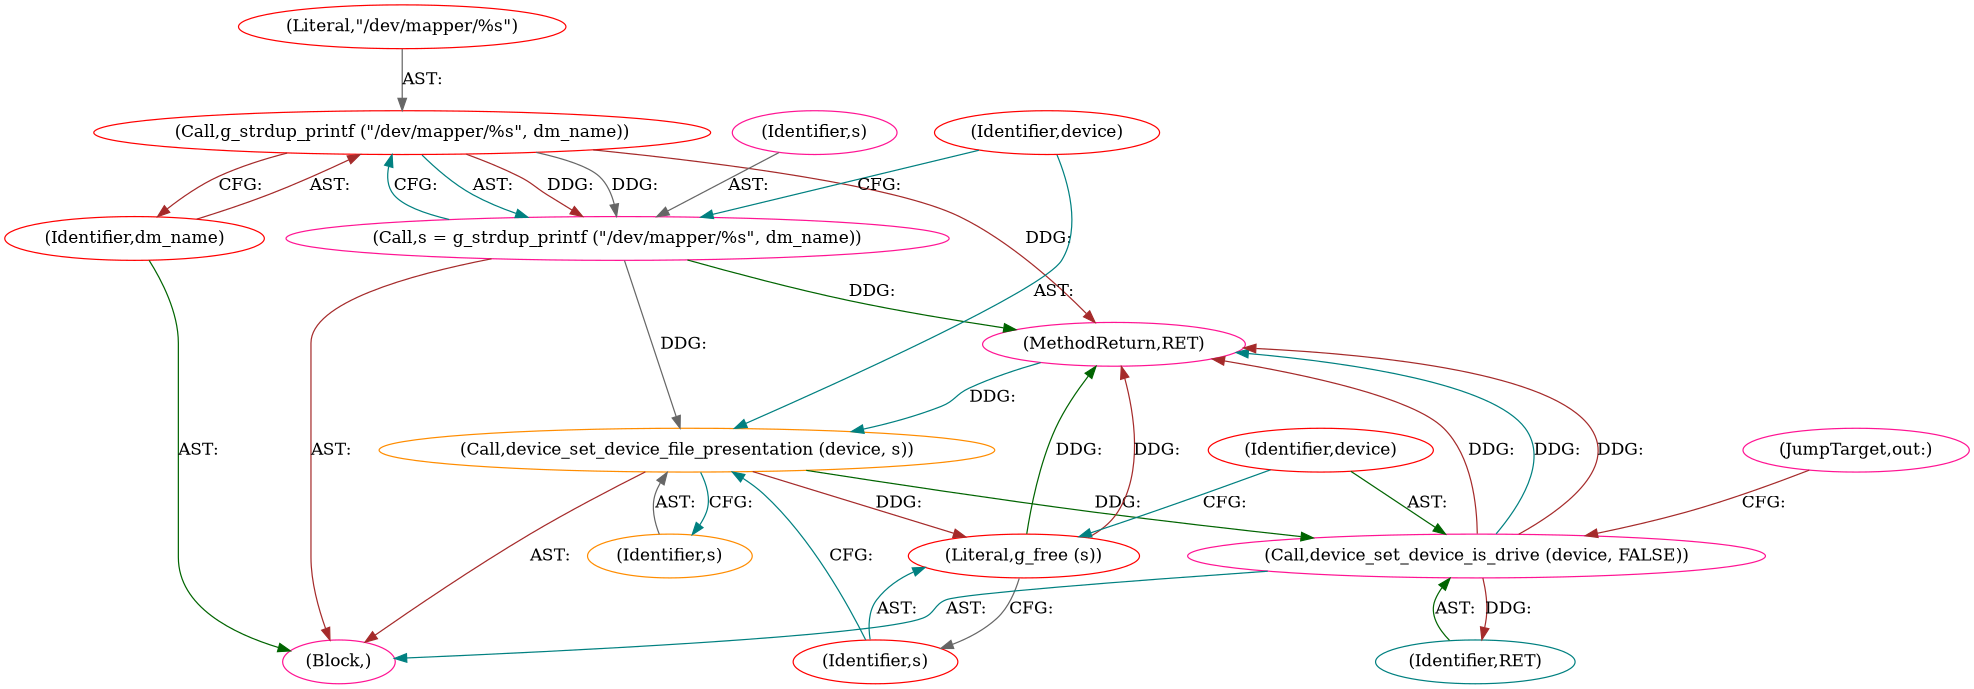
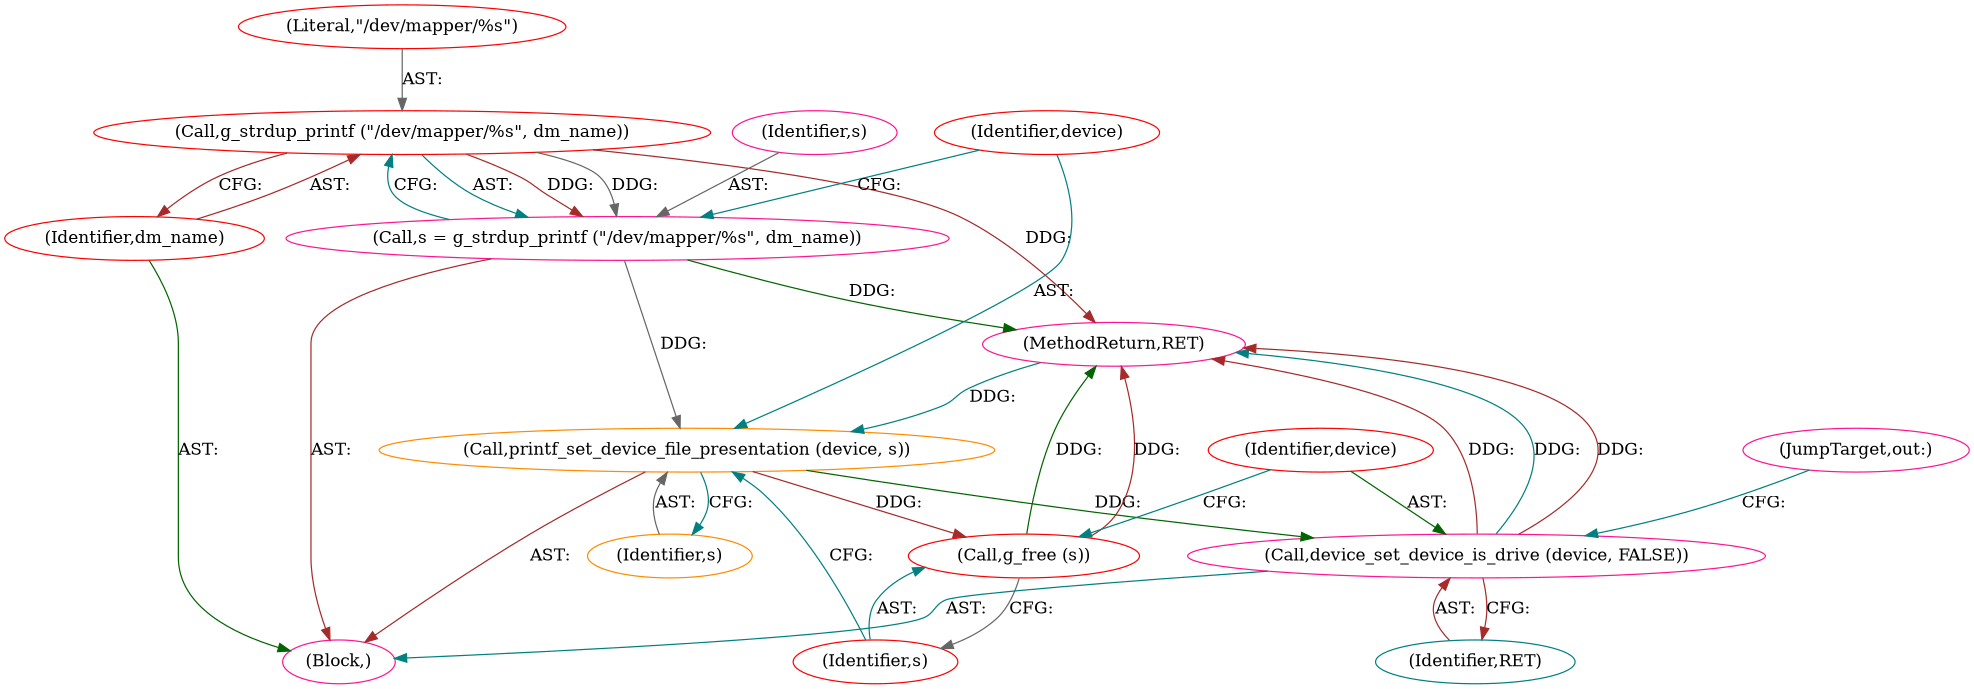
(687, 450) -> (687, 450)
(1705, 507) -> (1705, 507)
(1024, 556) -> (1024, 556)
(1511, 609) -> (1511, 609)
(1434, 615) -> (1434, 615)
